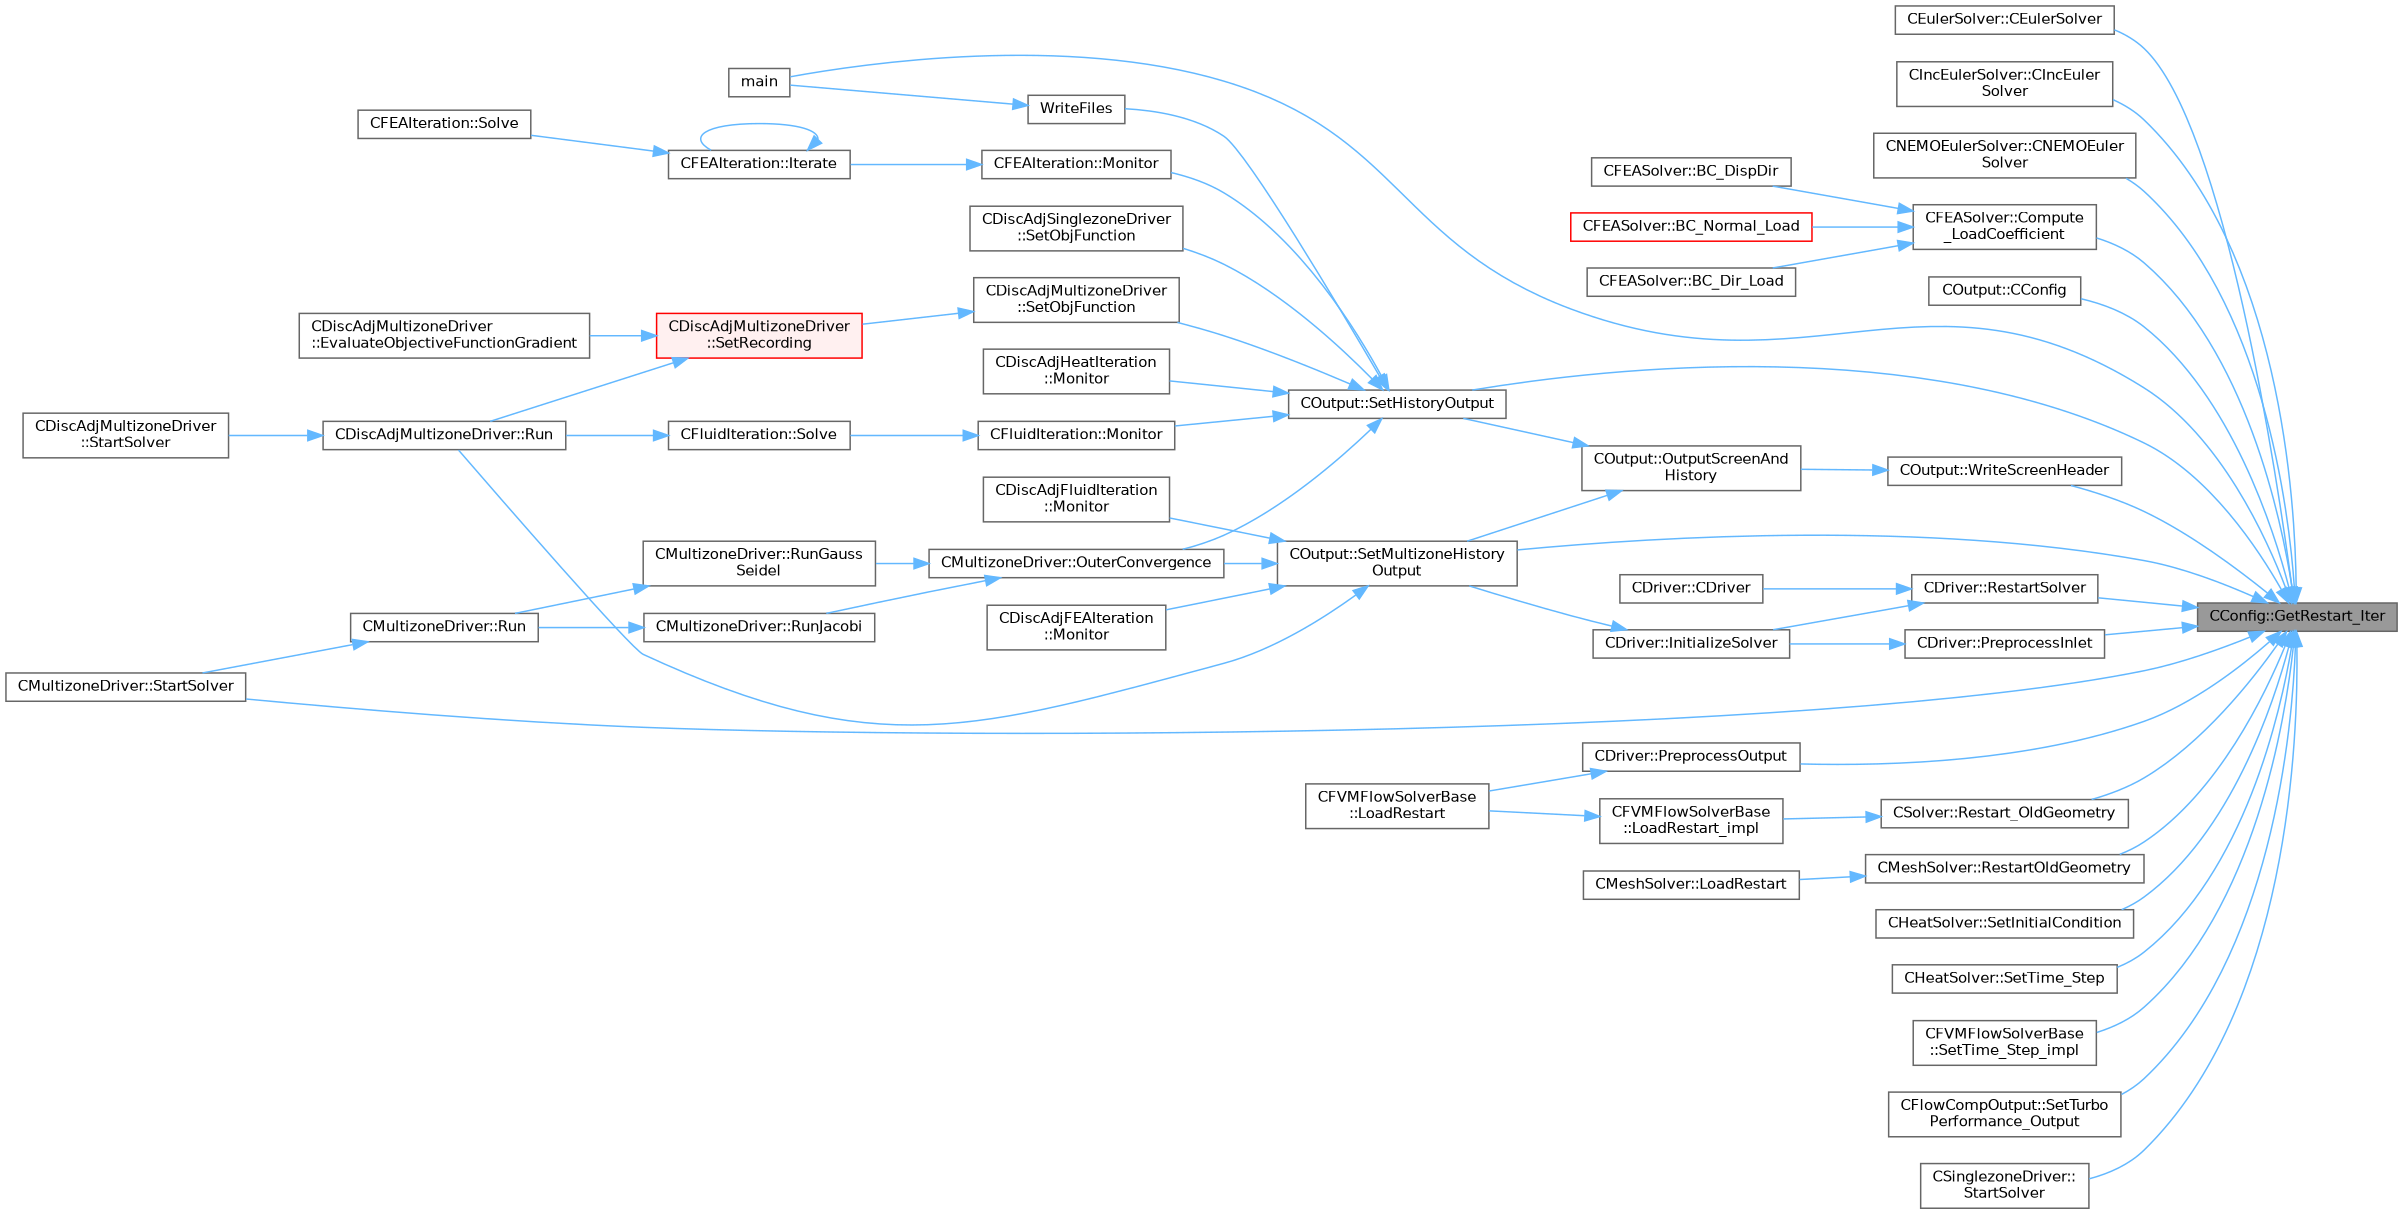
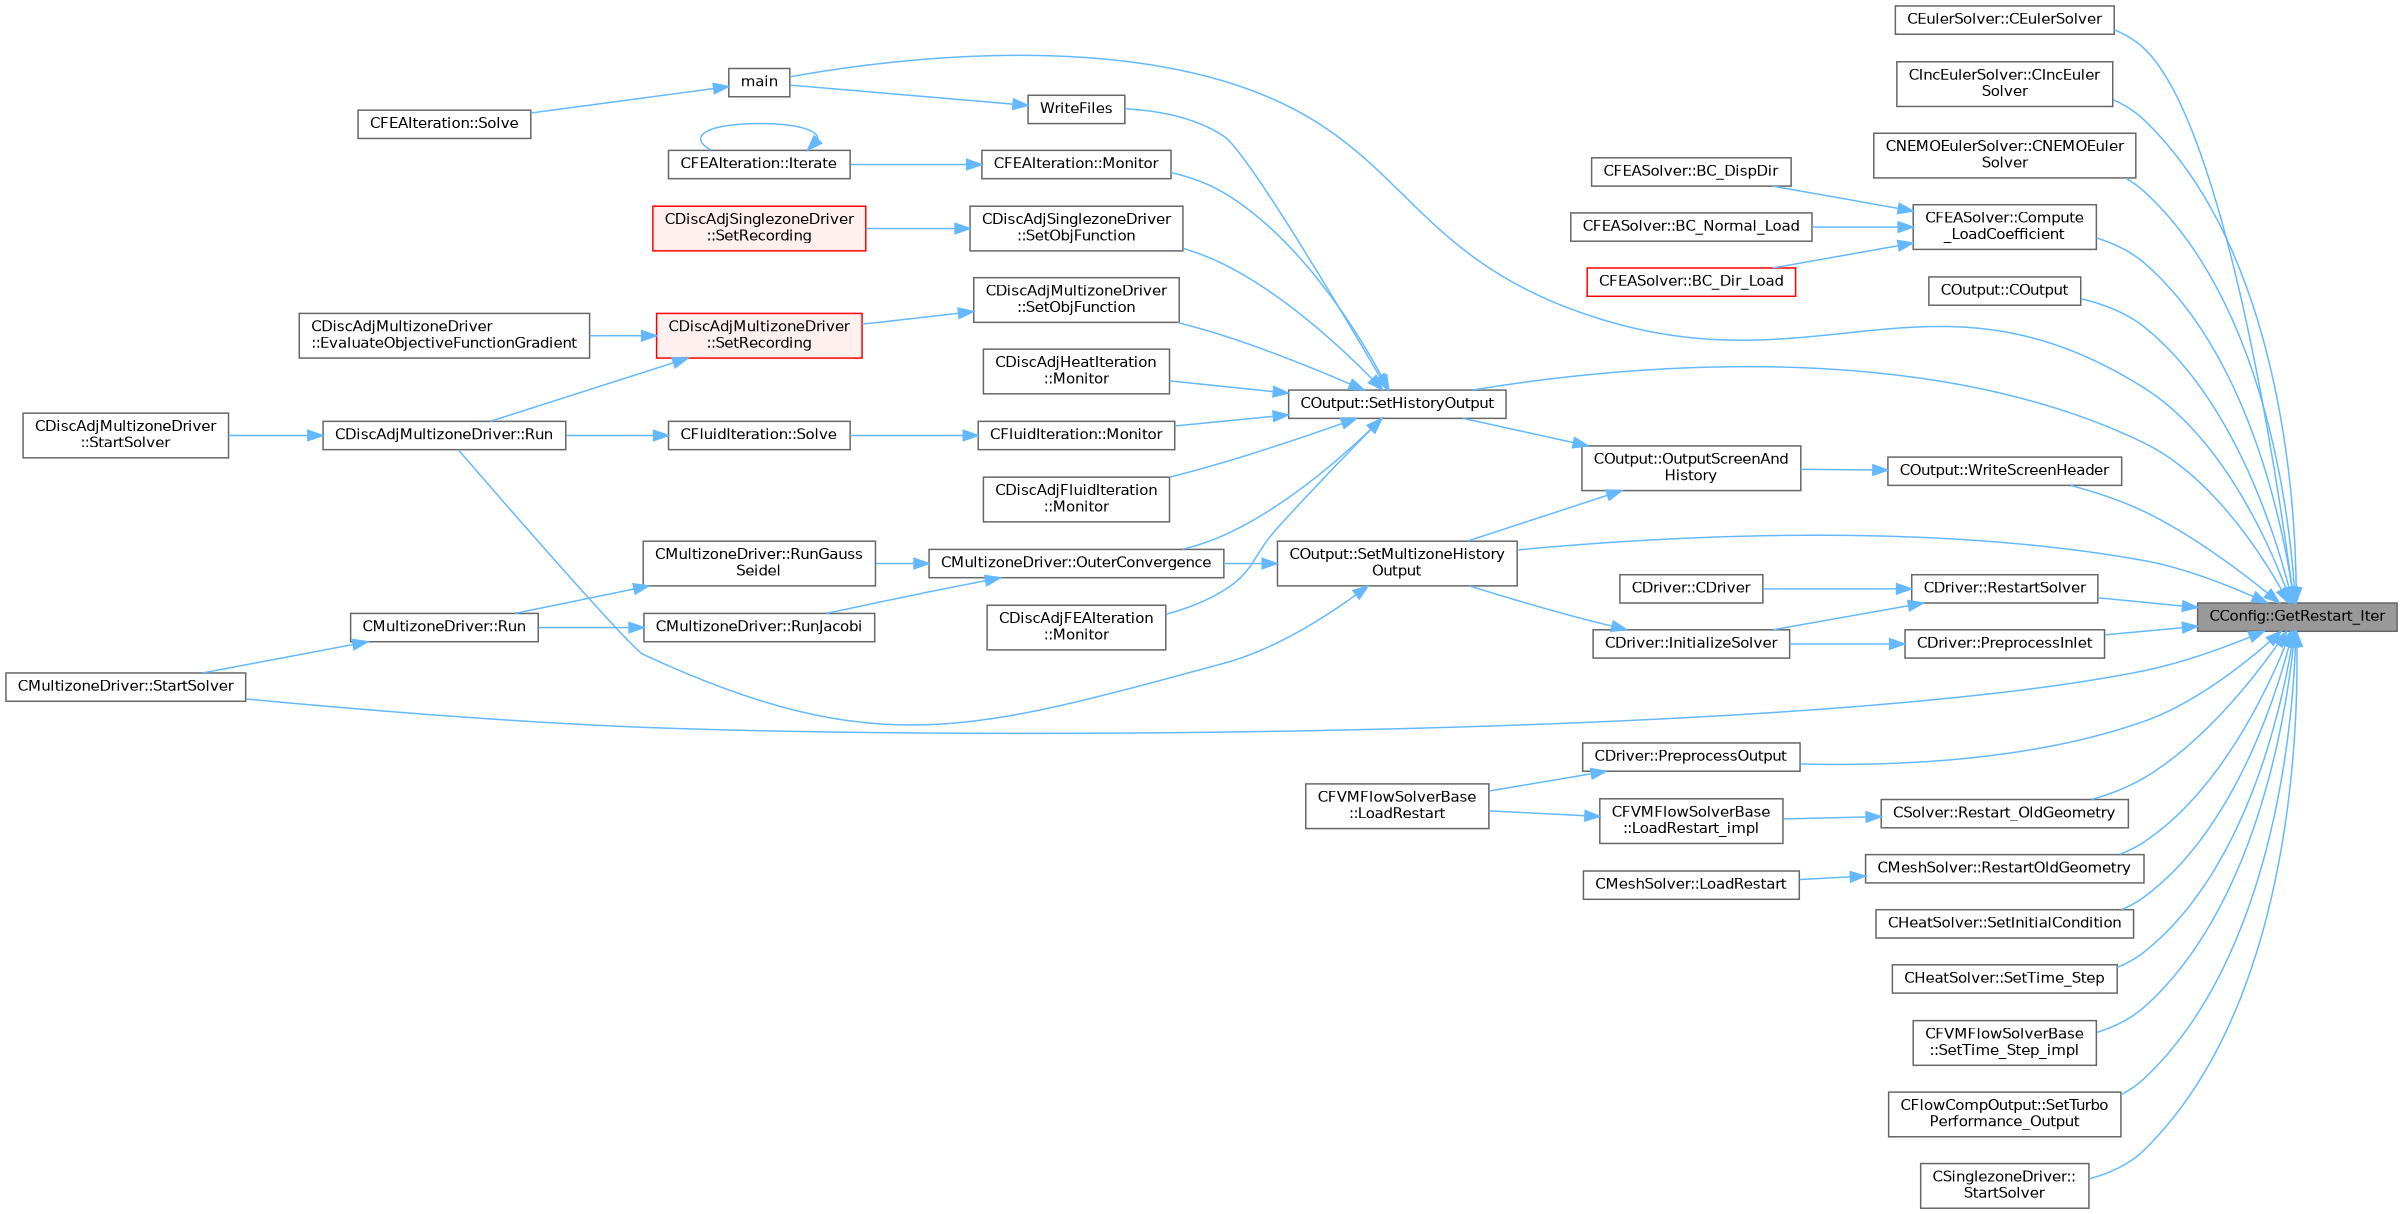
(592, 143) -> (622, 101)
(1691, 227) -> (1691, 227)
none -> (759, 229)
(1691, 282) -> (1691, 282)
(2005, 291) -> (2005, 291)
(1217, 528) -> (1257, 452)
(1218, 599) -> (1274, 532)
